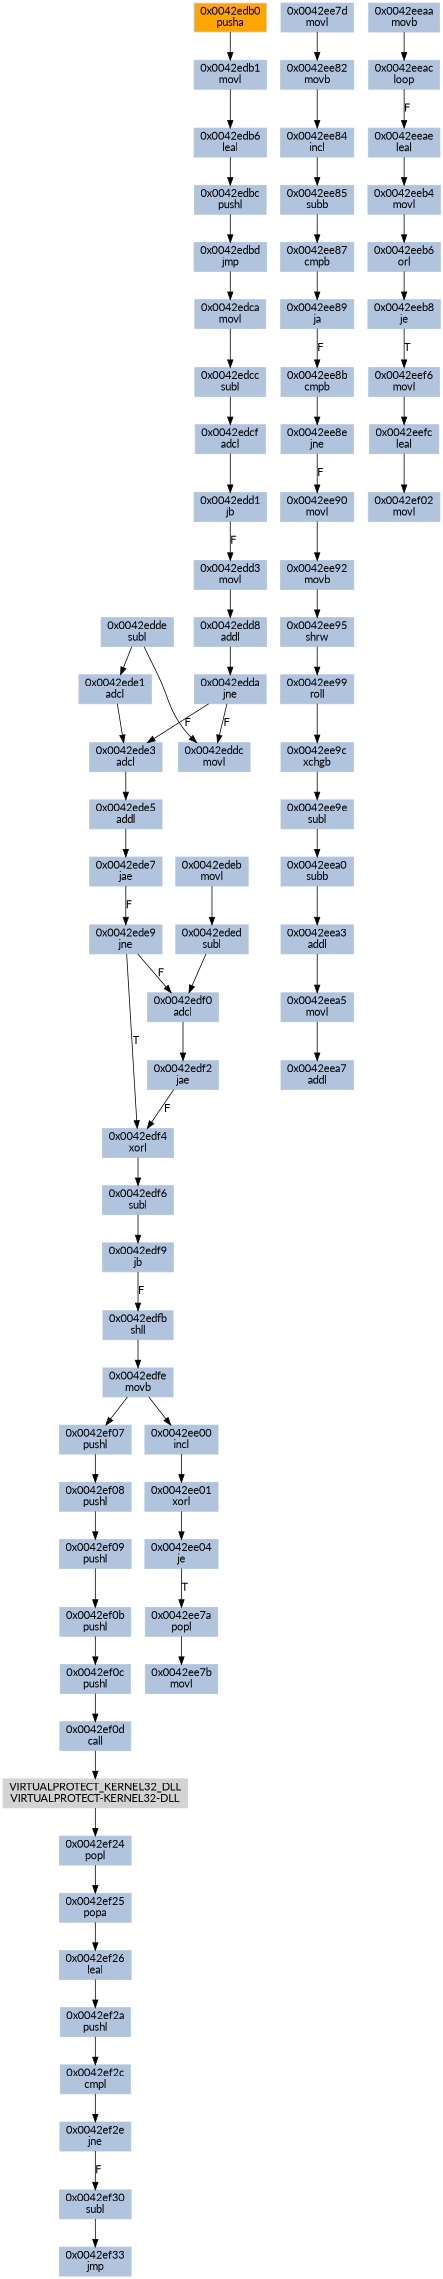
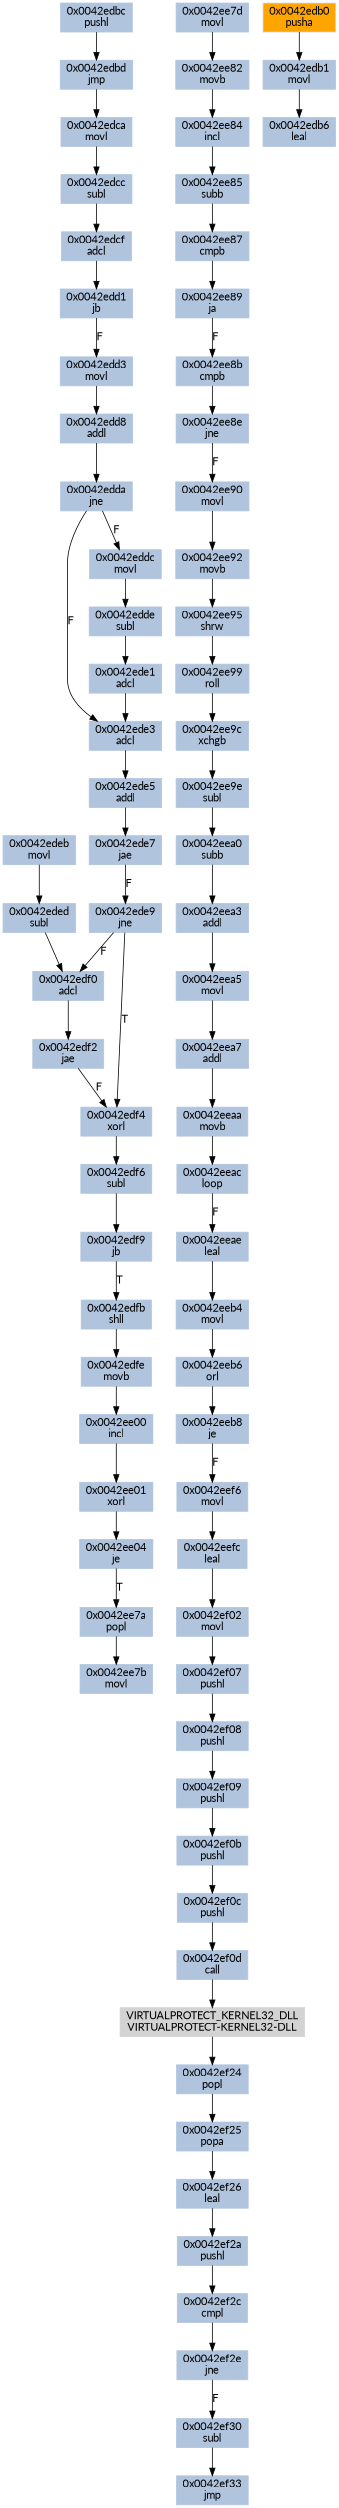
(230, 167) -> none
(408, 348) -> (216, 1463)
(166, 693) -> (125, 589)
none -> (212, 1084)
(141, 1291) -> (120, 1281)
(119, 1408) -> (212, 1647)
